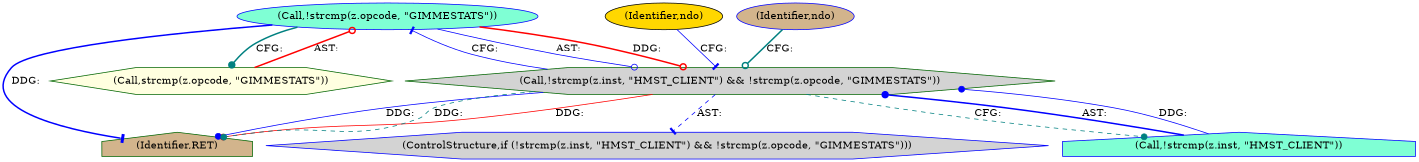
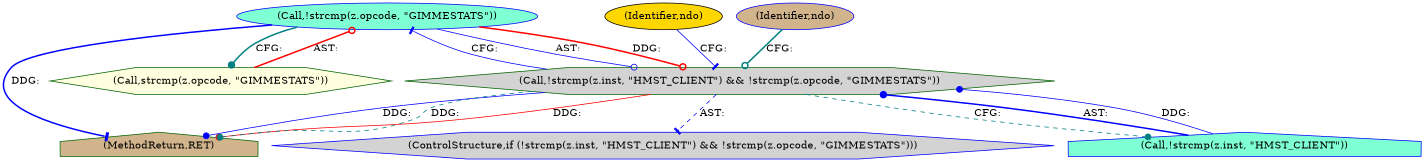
(177, 146) -> (159, 146)
